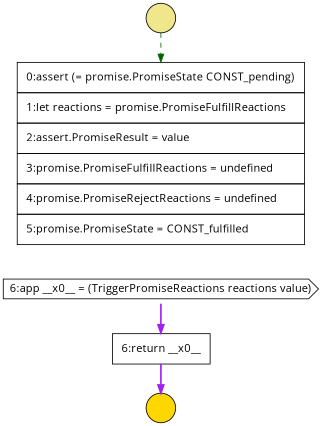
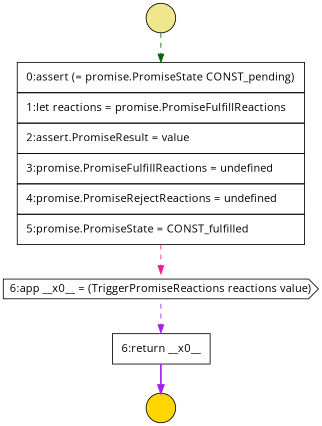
none -> (161, 255)
(161, 314) -> (161, 314)
